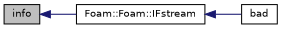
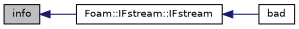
(141, 14) -> (149, 14)
